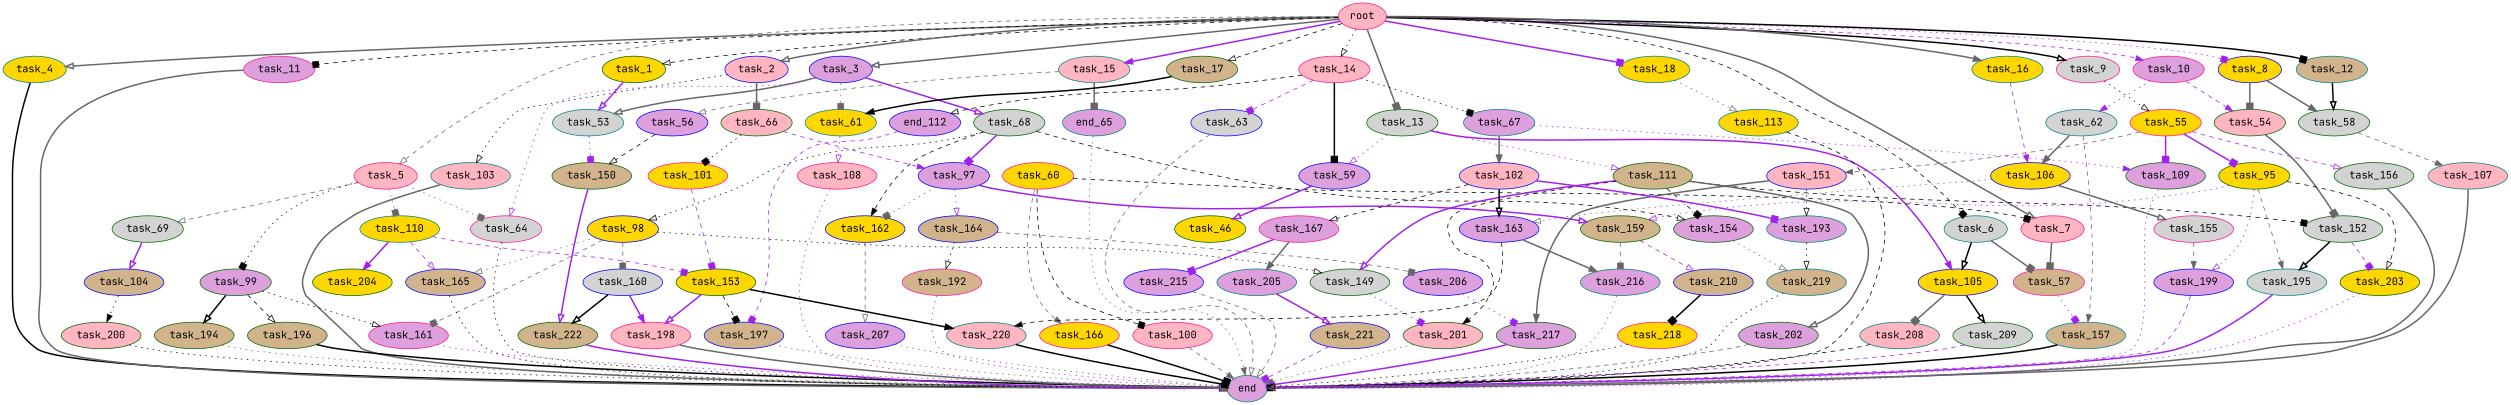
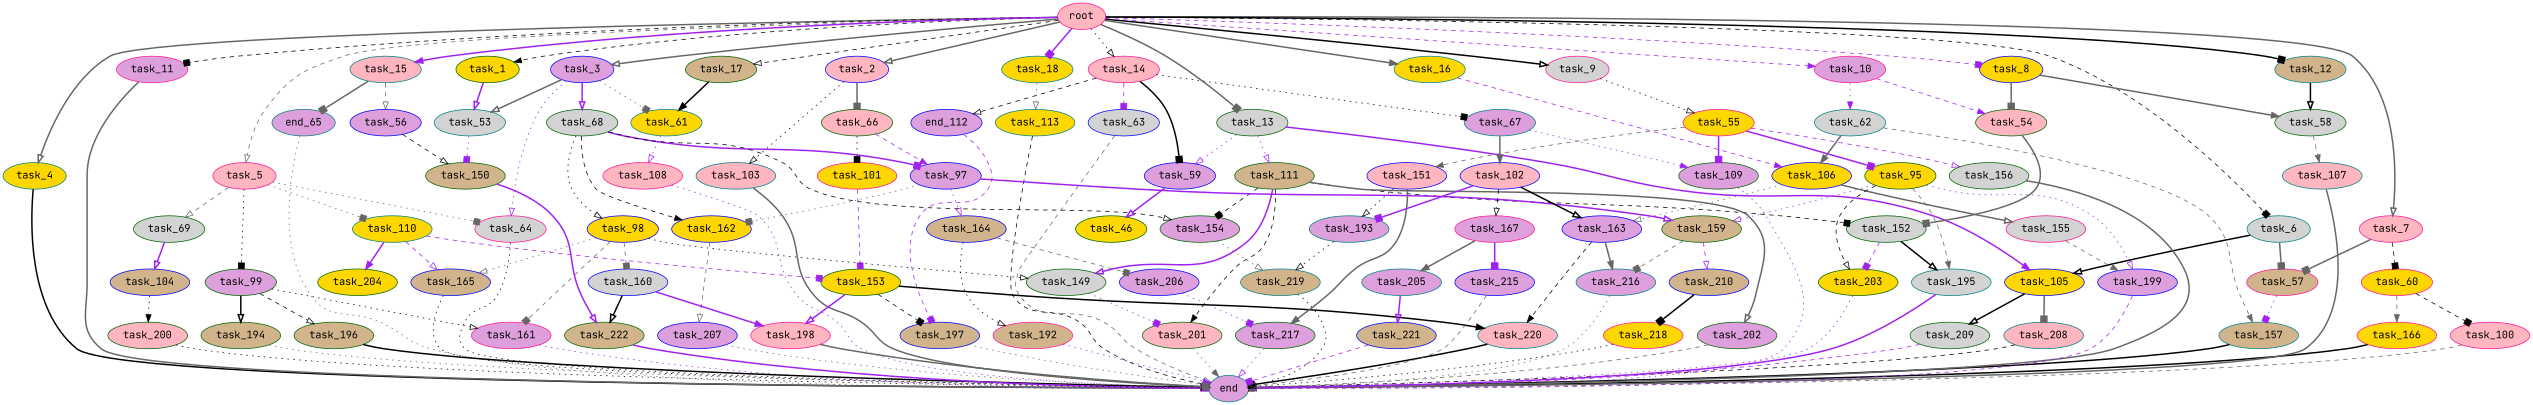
(1804, 27) -> (1540, 35)
(853, 44) -> (735, 35)
(1572, 193) -> (2394, 252)
(1391, 367) -> (1254, 360)
